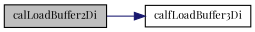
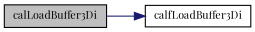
(55, 16) -> (55, 16)
